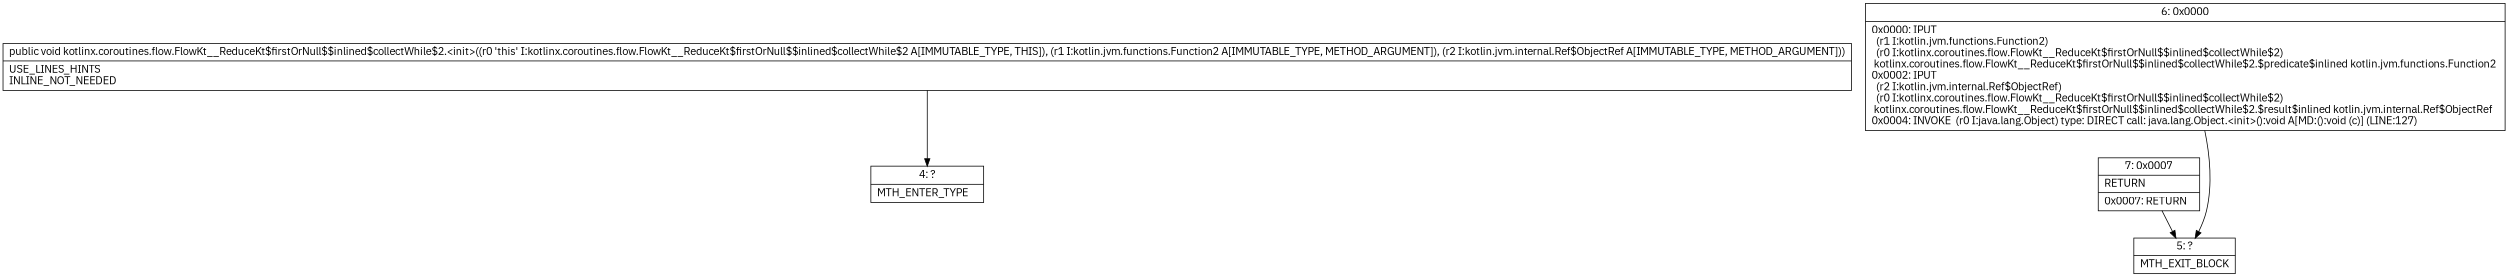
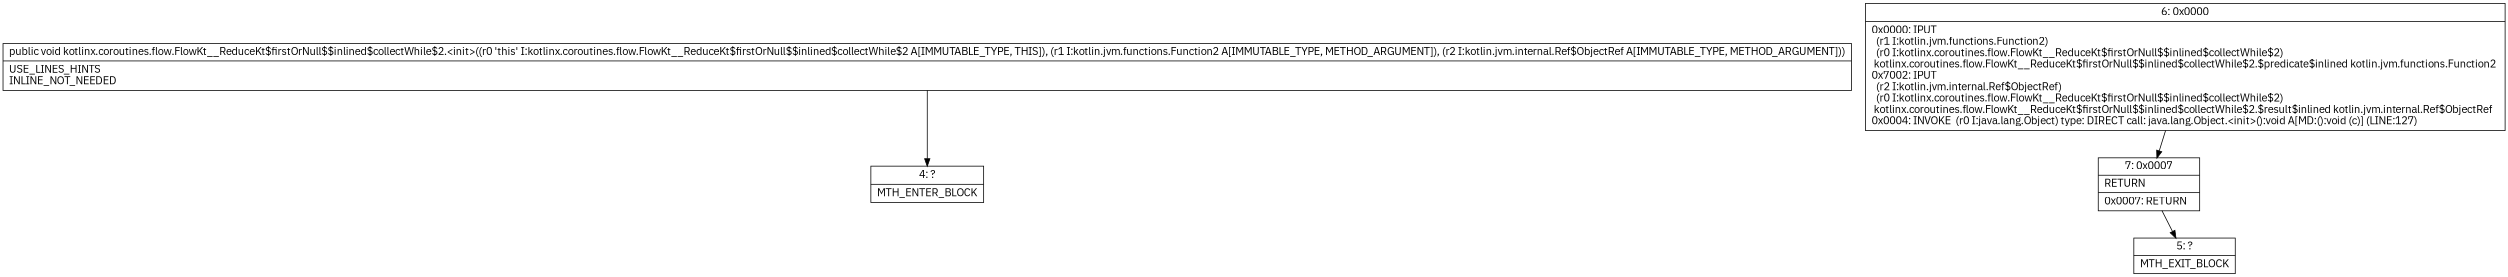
(1907, 76) -> (1907, 76)
(2210, 182) -> (2162, 141)
(923, 193) -> (927, 193)
